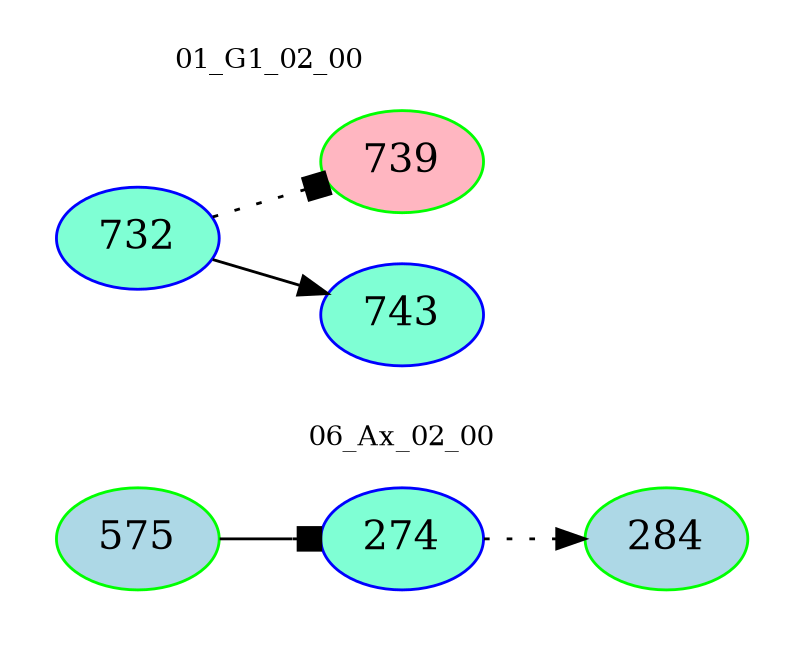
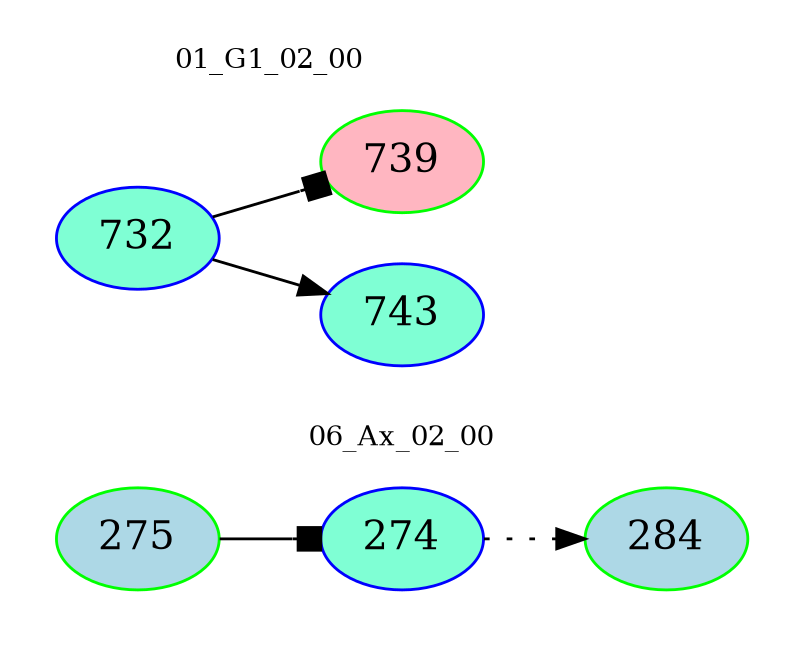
(256, 204) -> (256, 204)
(138, 539) -> (138, 539)
